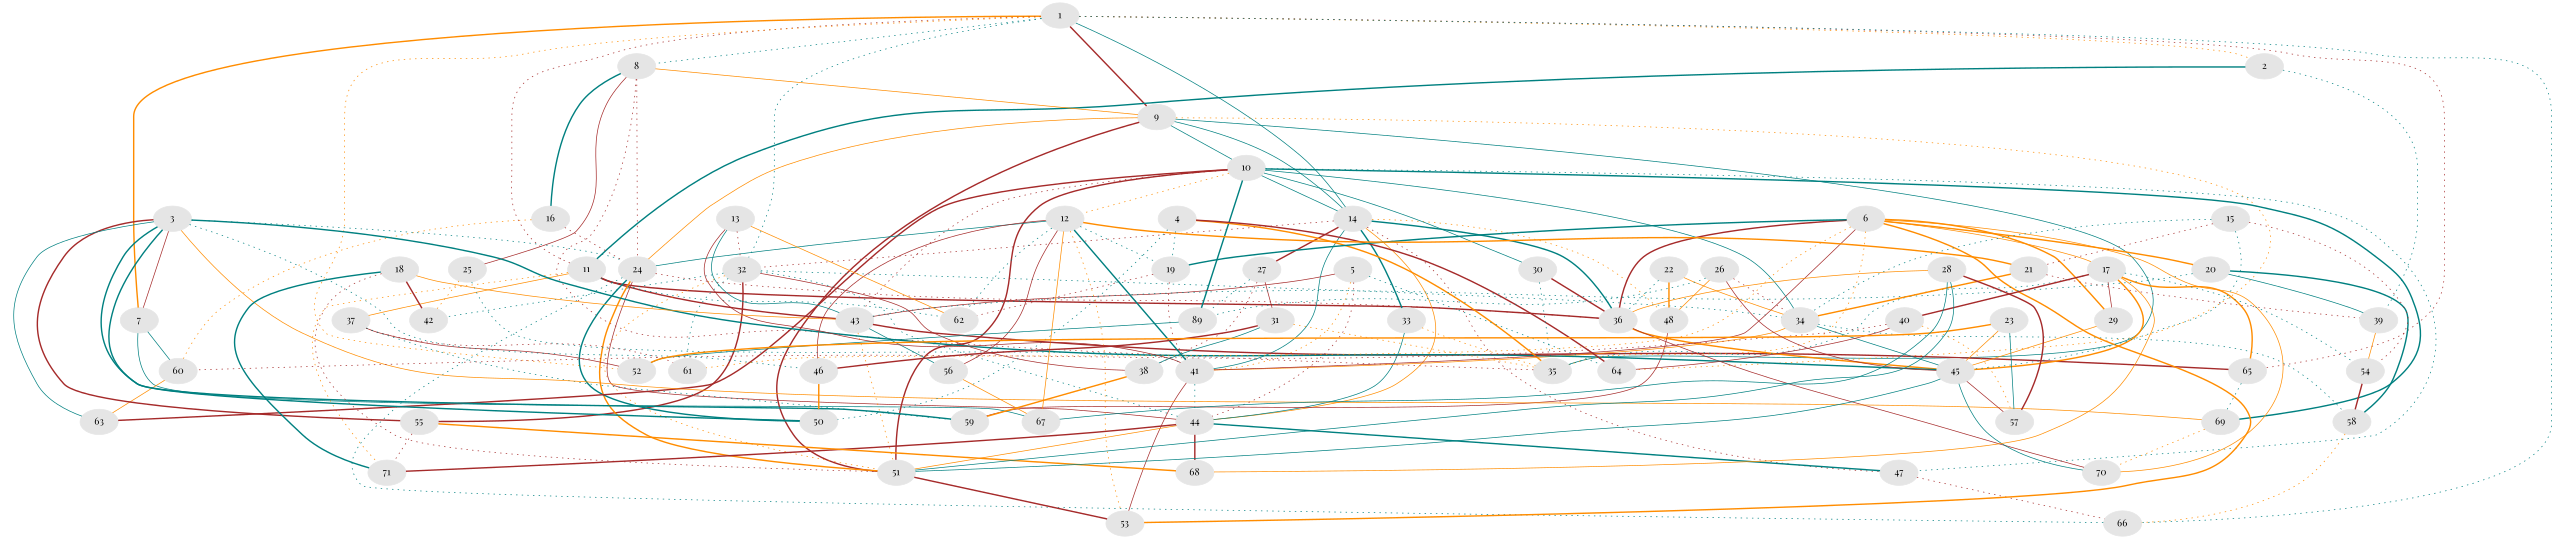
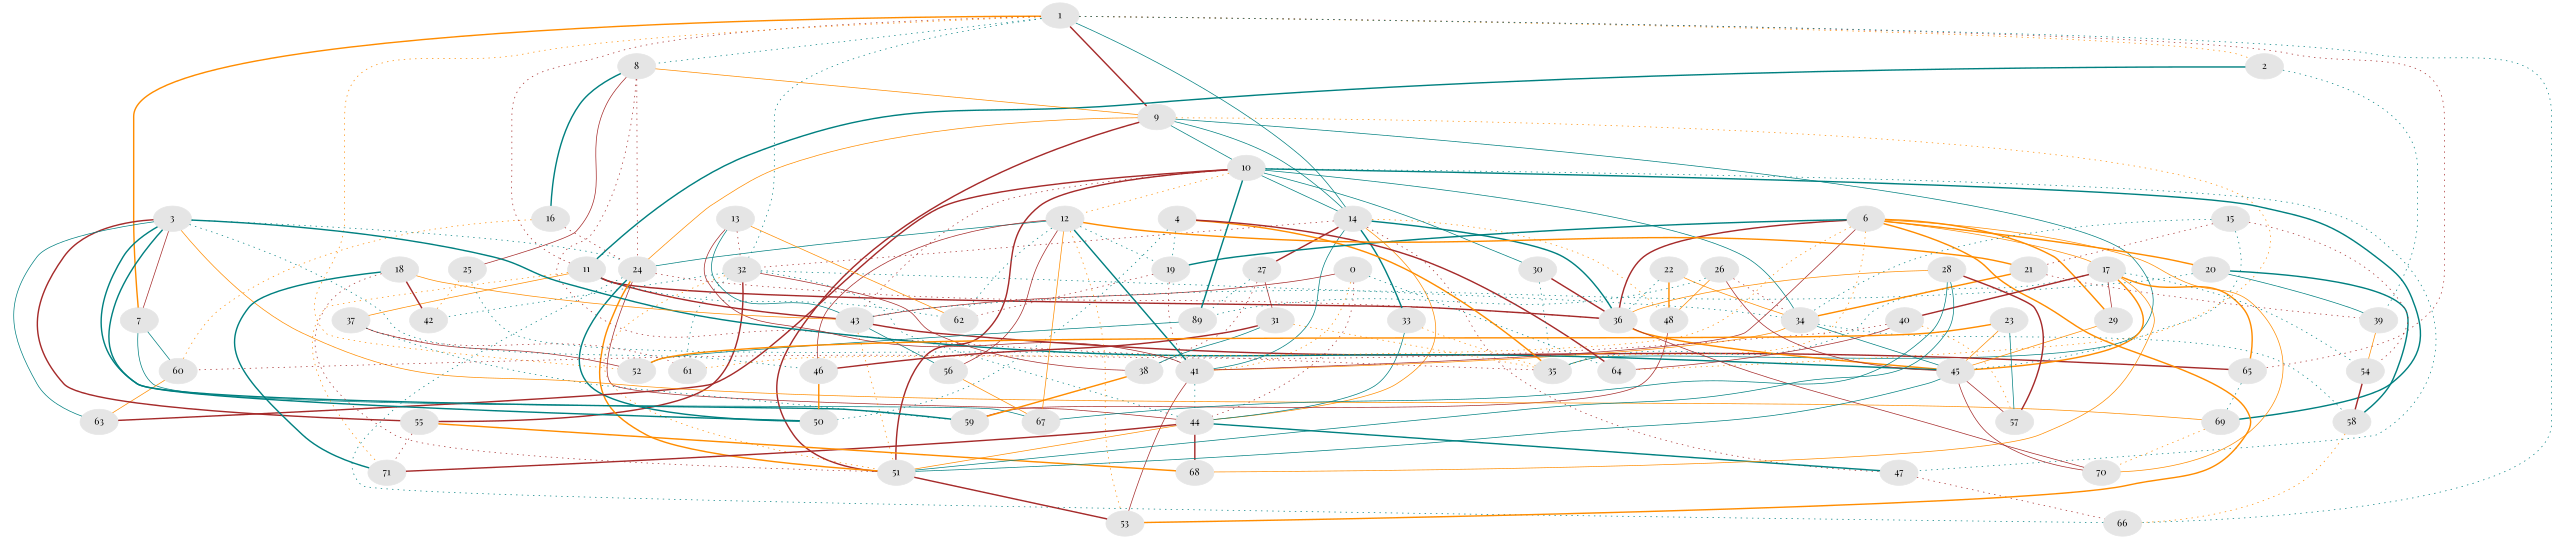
(1353, 270) -> (1353, 270)
(1993, 437) -> (1993, 437)
